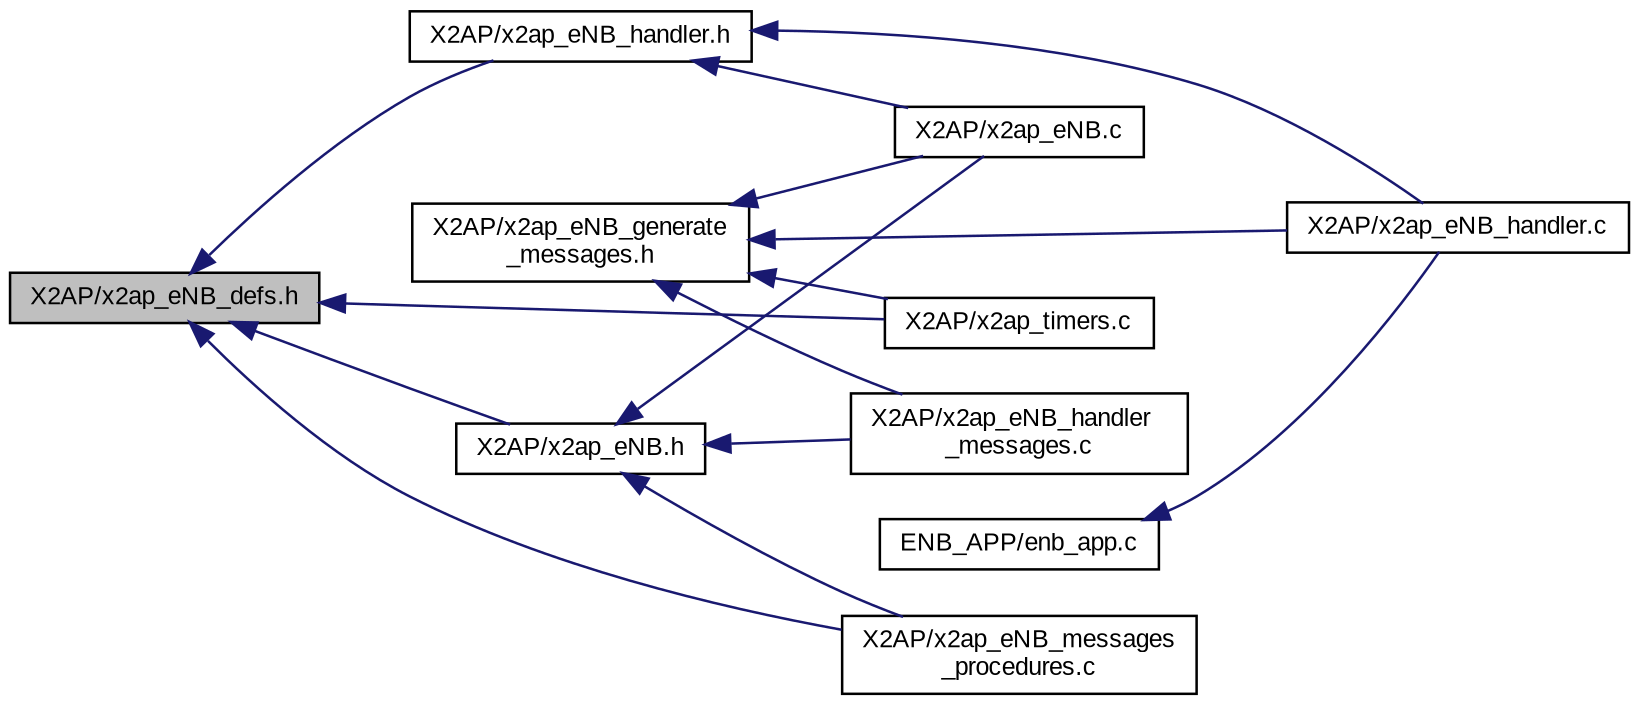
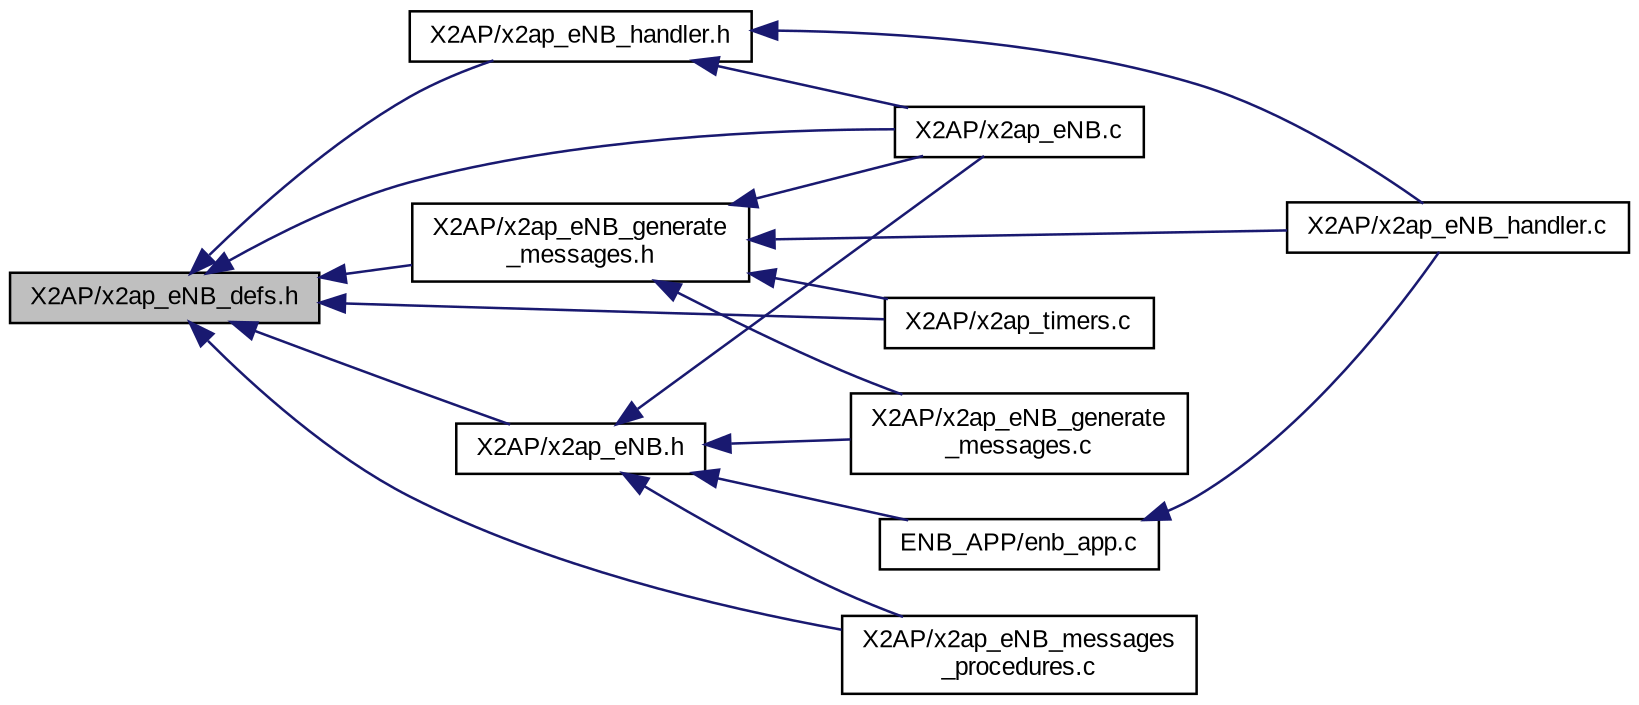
none -> (553, 153)
none -> (379, 269)
(1019, 434) -> (1019, 434)
none -> (813, 499)
